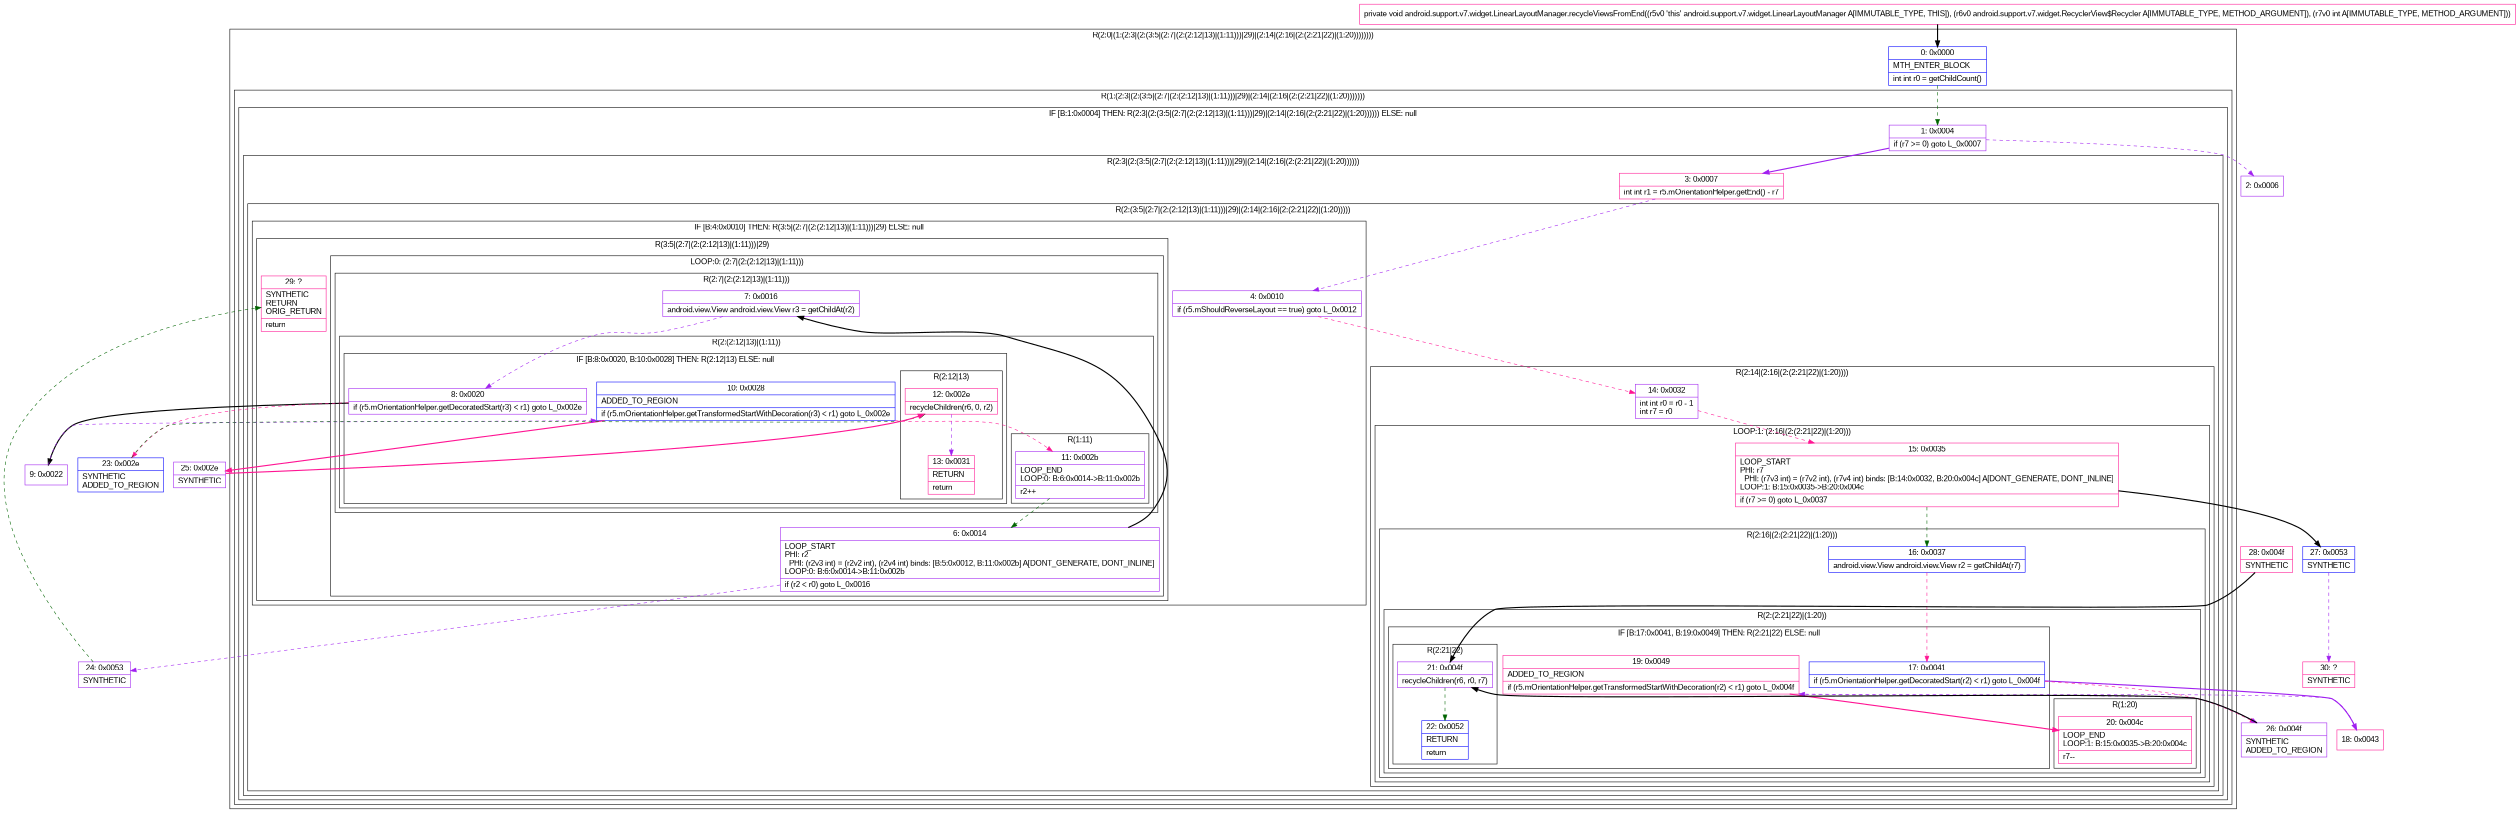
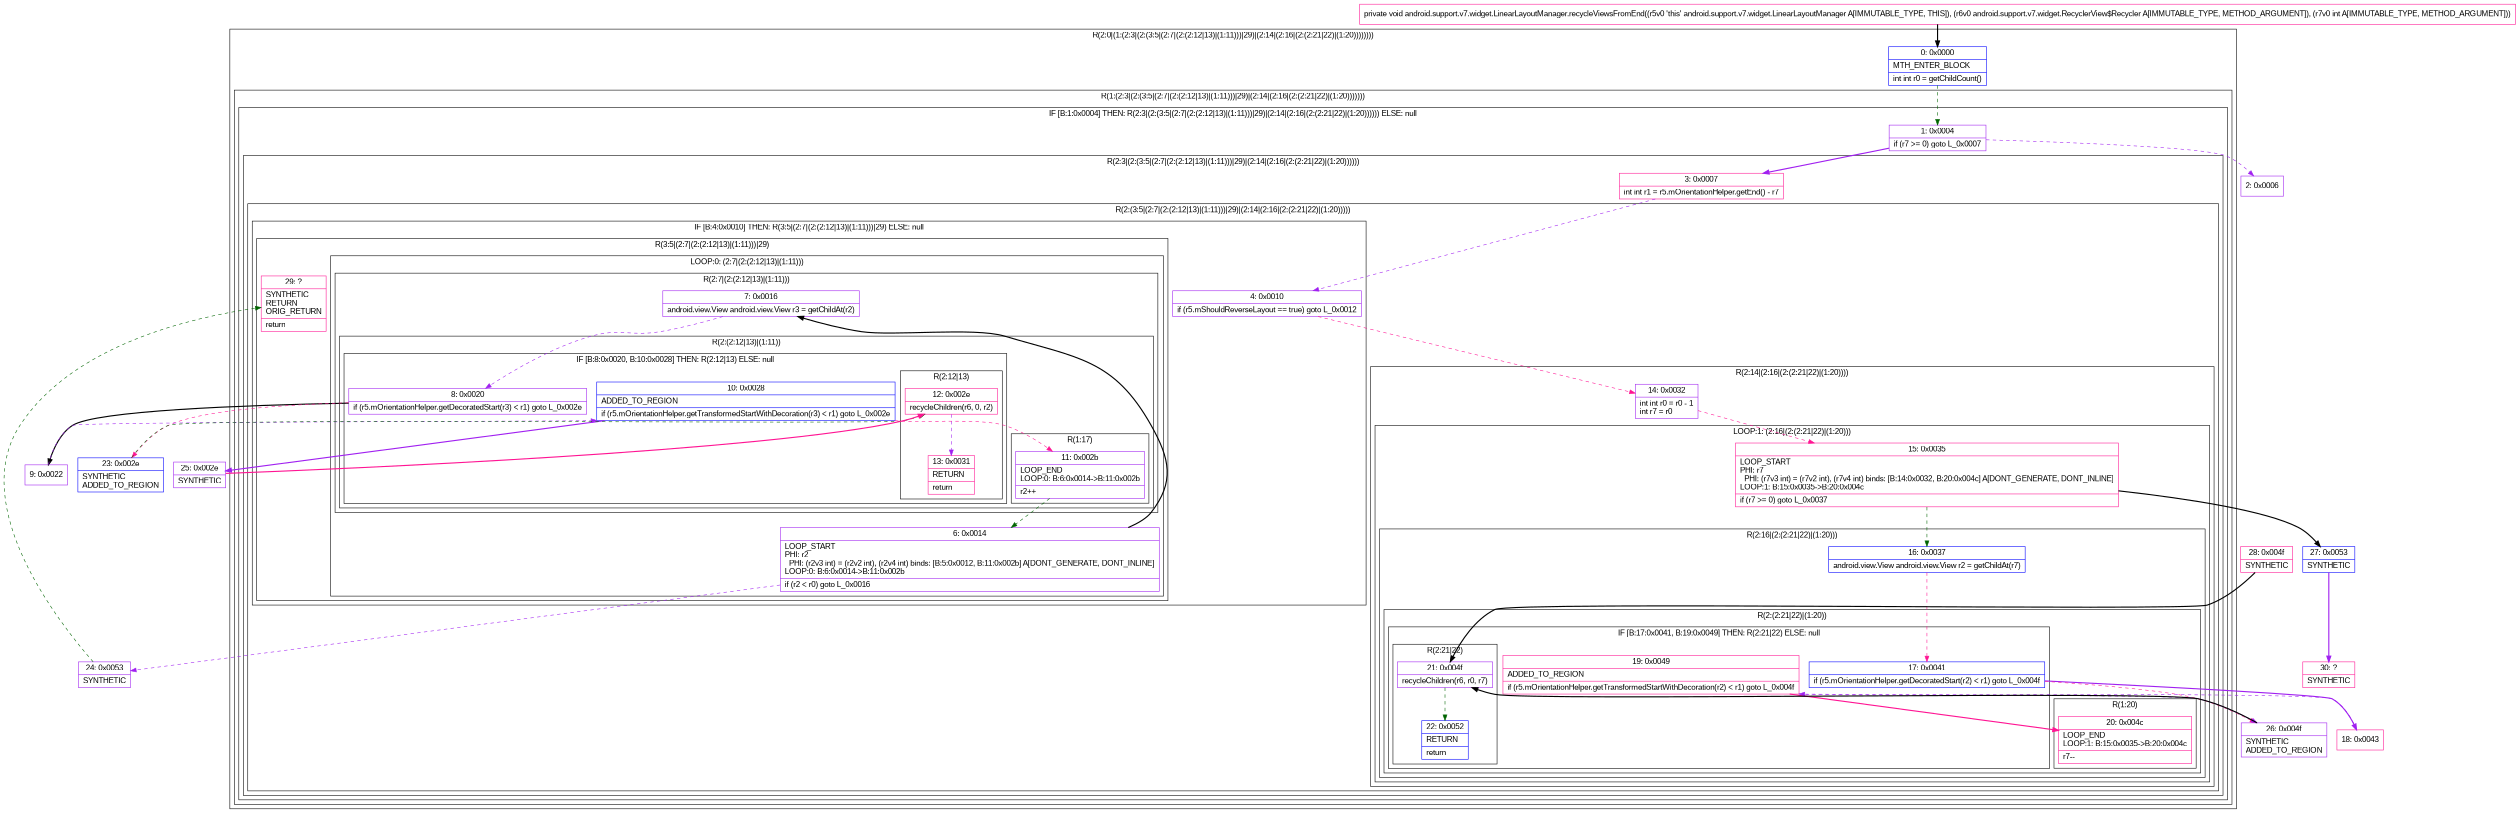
(1080, 440) -> (1080, 440)
(418, 445) -> (418, 445)
(2329, 614) -> (2329, 614)
